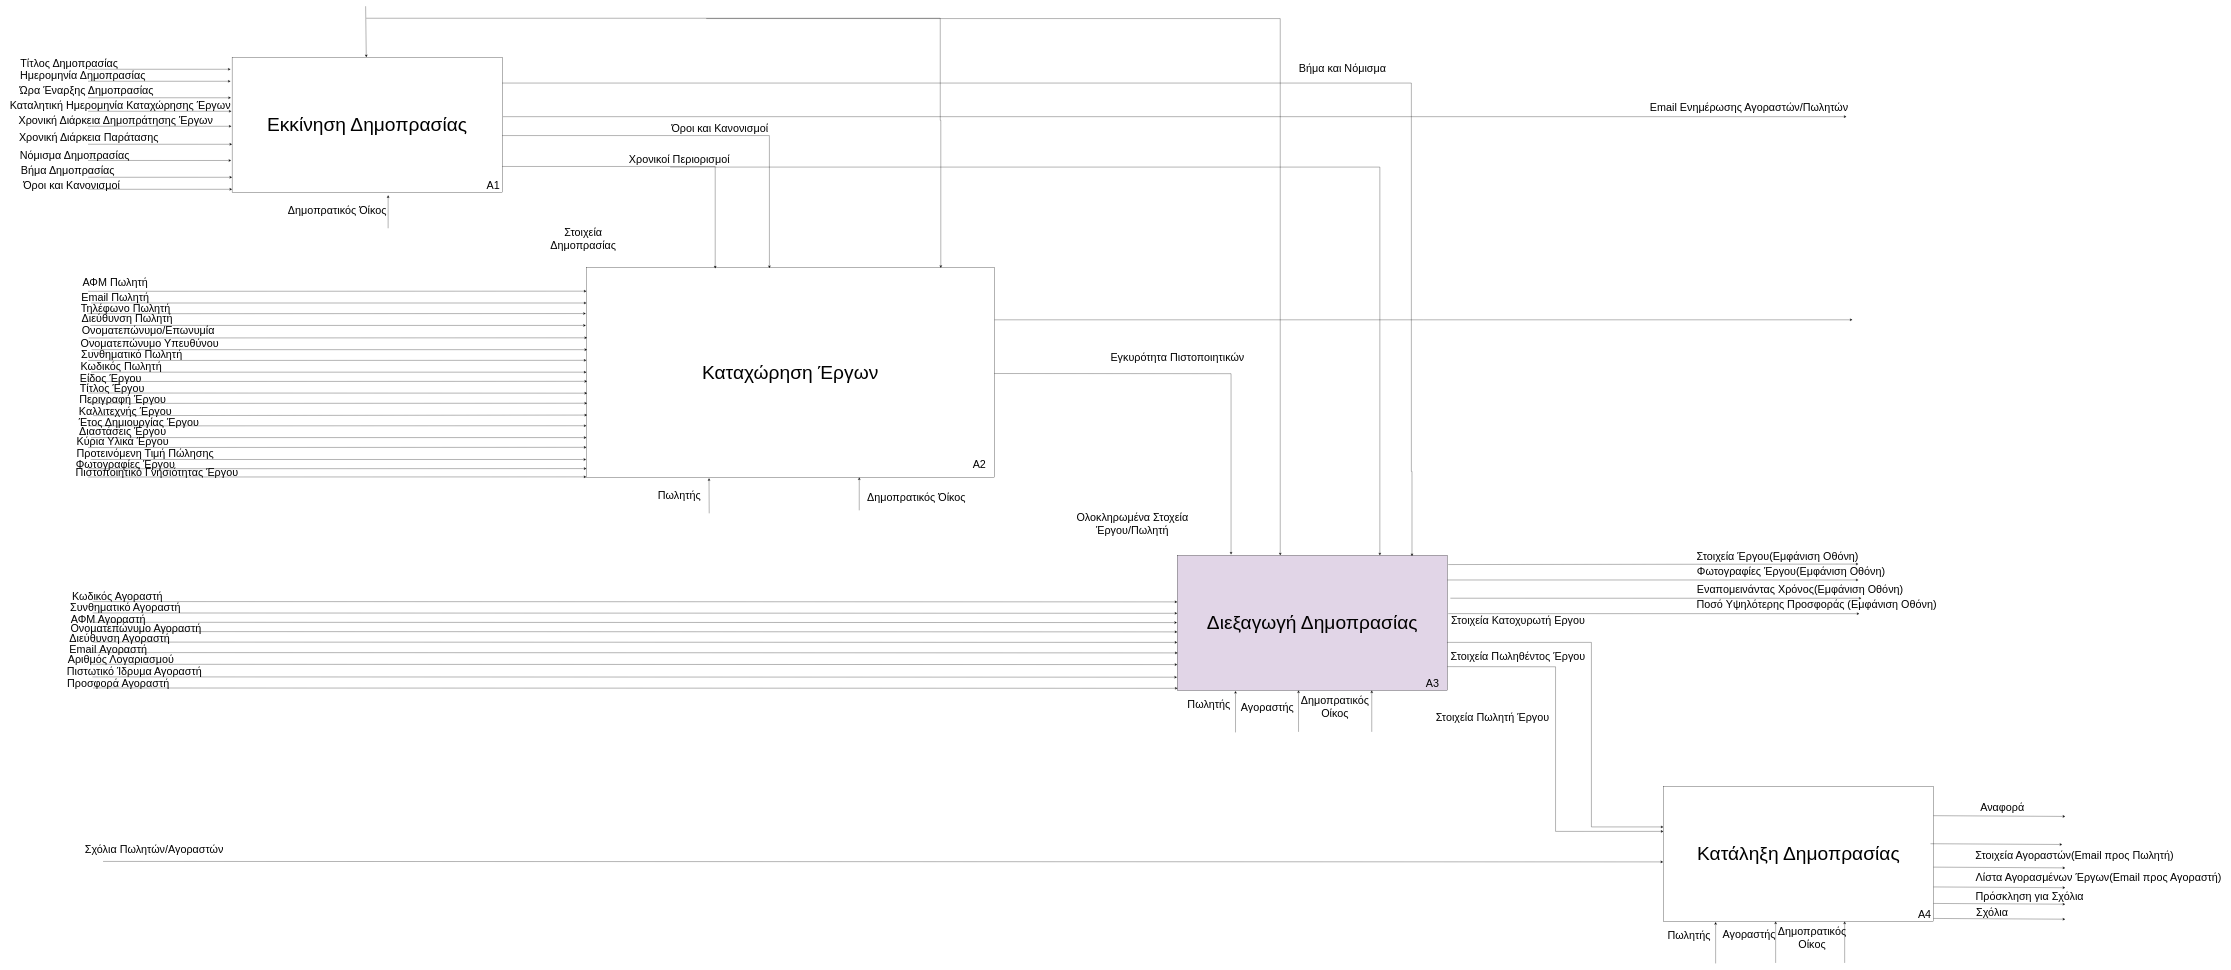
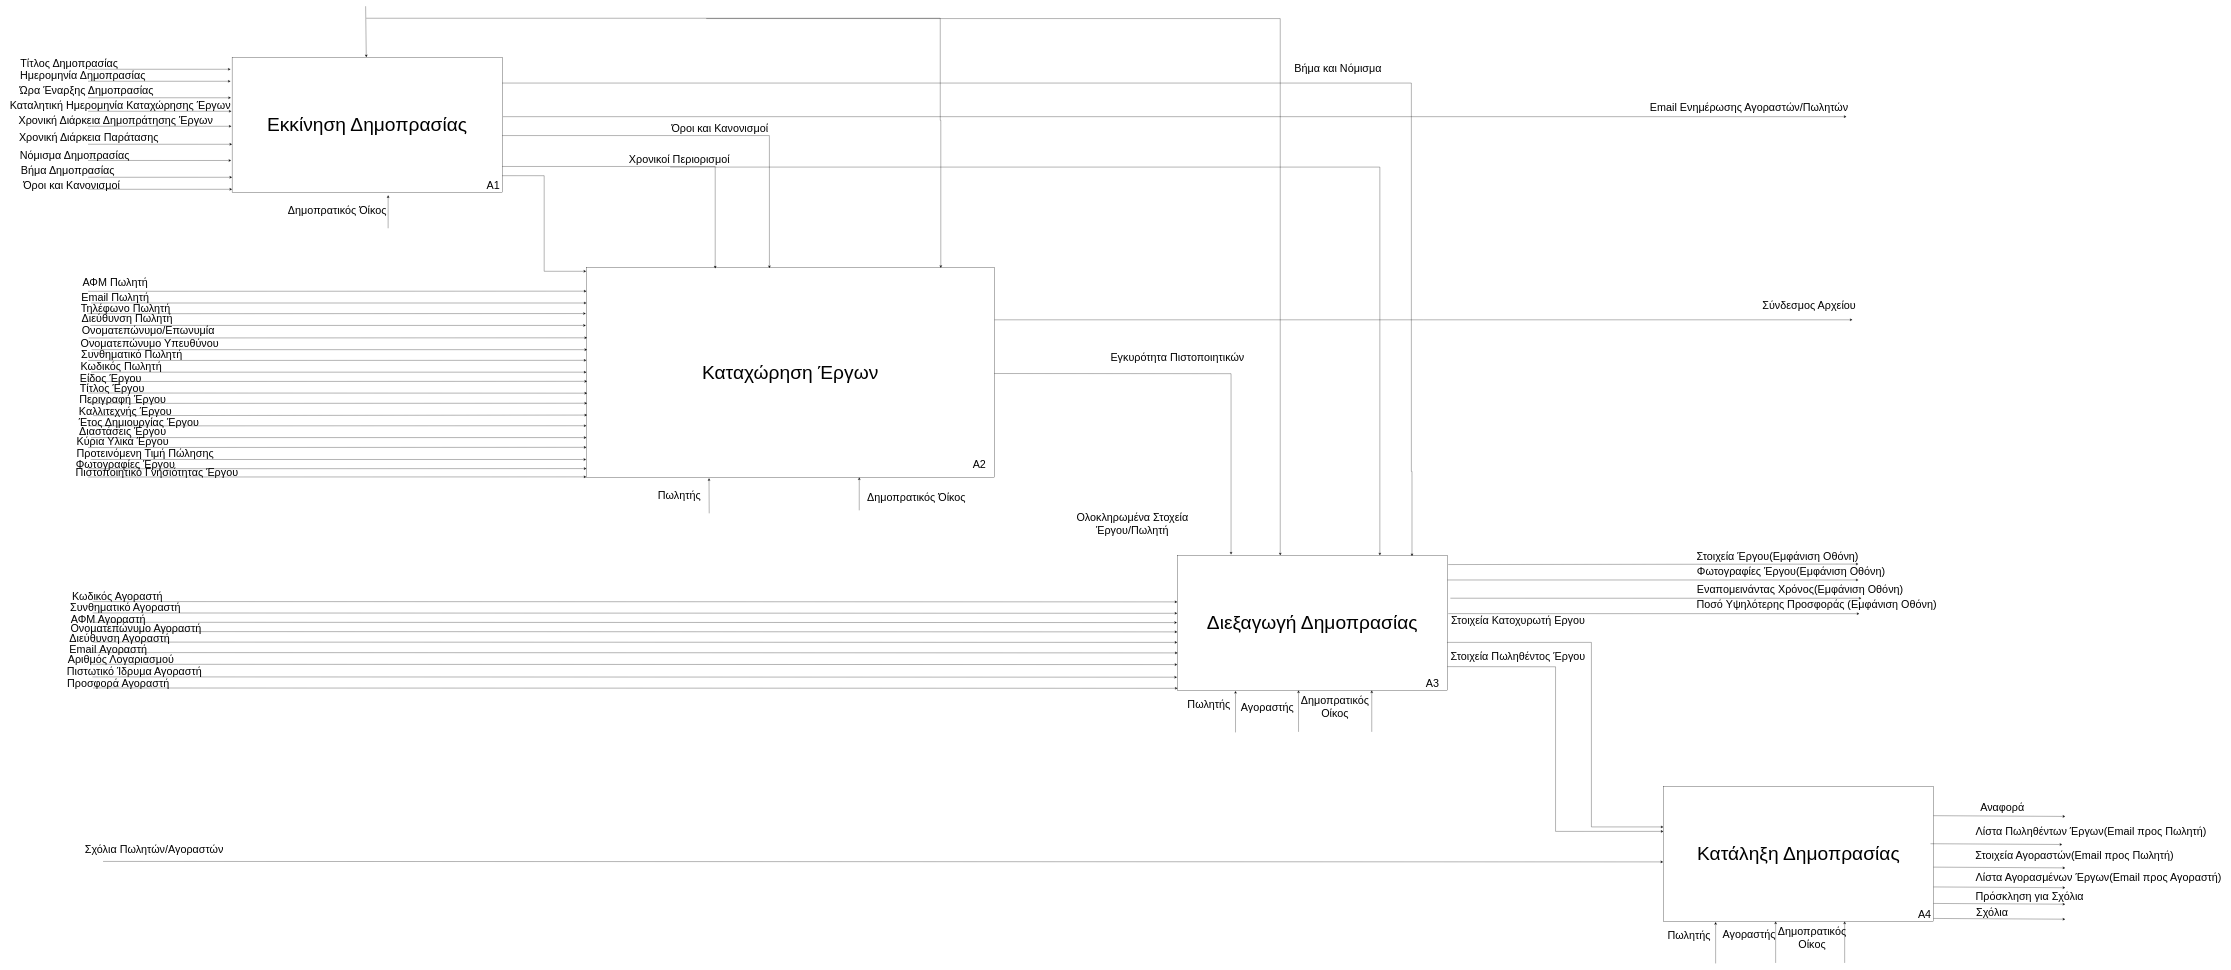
(1342, 68) -> (1338, 68)
(583, 239) -> none
none -> (583, 271)
none -> (1809, 305)
(1312, 623) -> (1312, 623)
(1492, 717) -> none
none -> (2091, 831)
